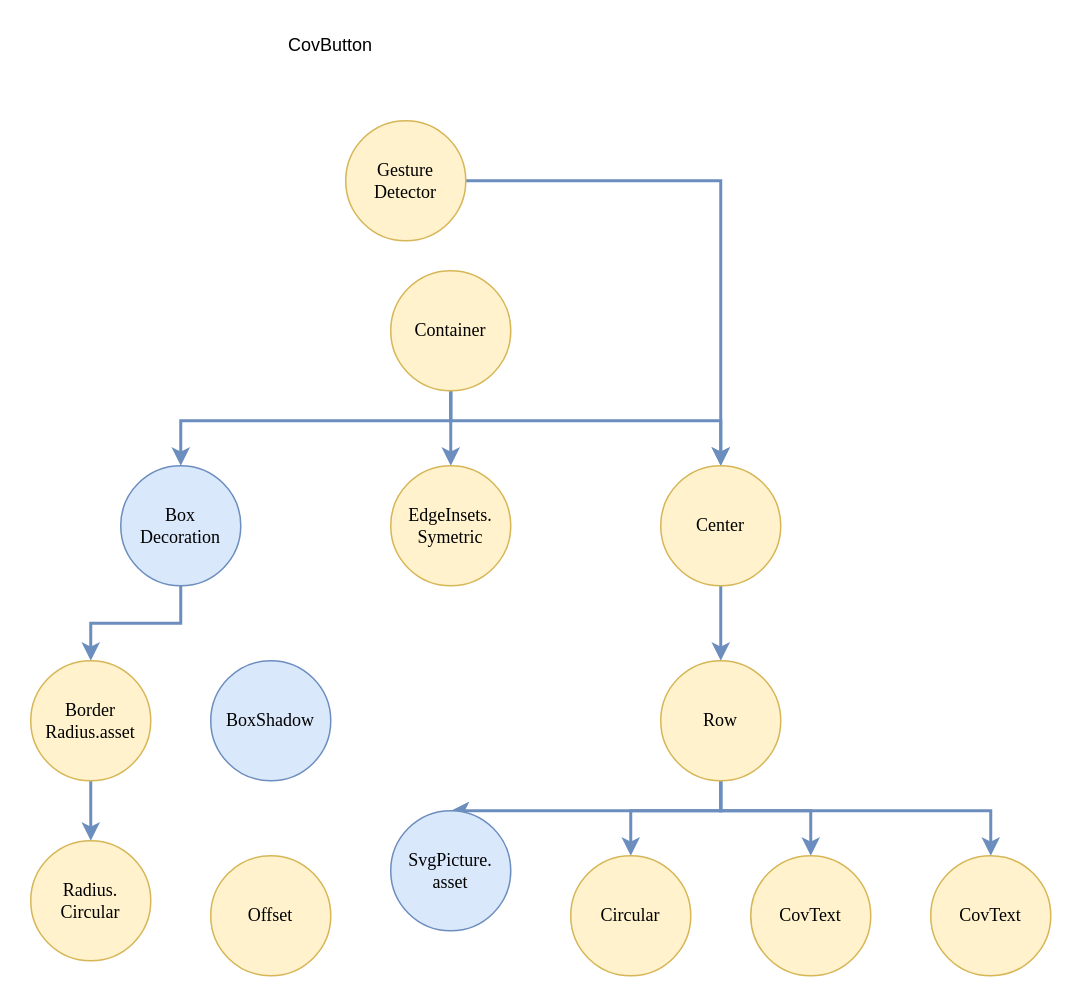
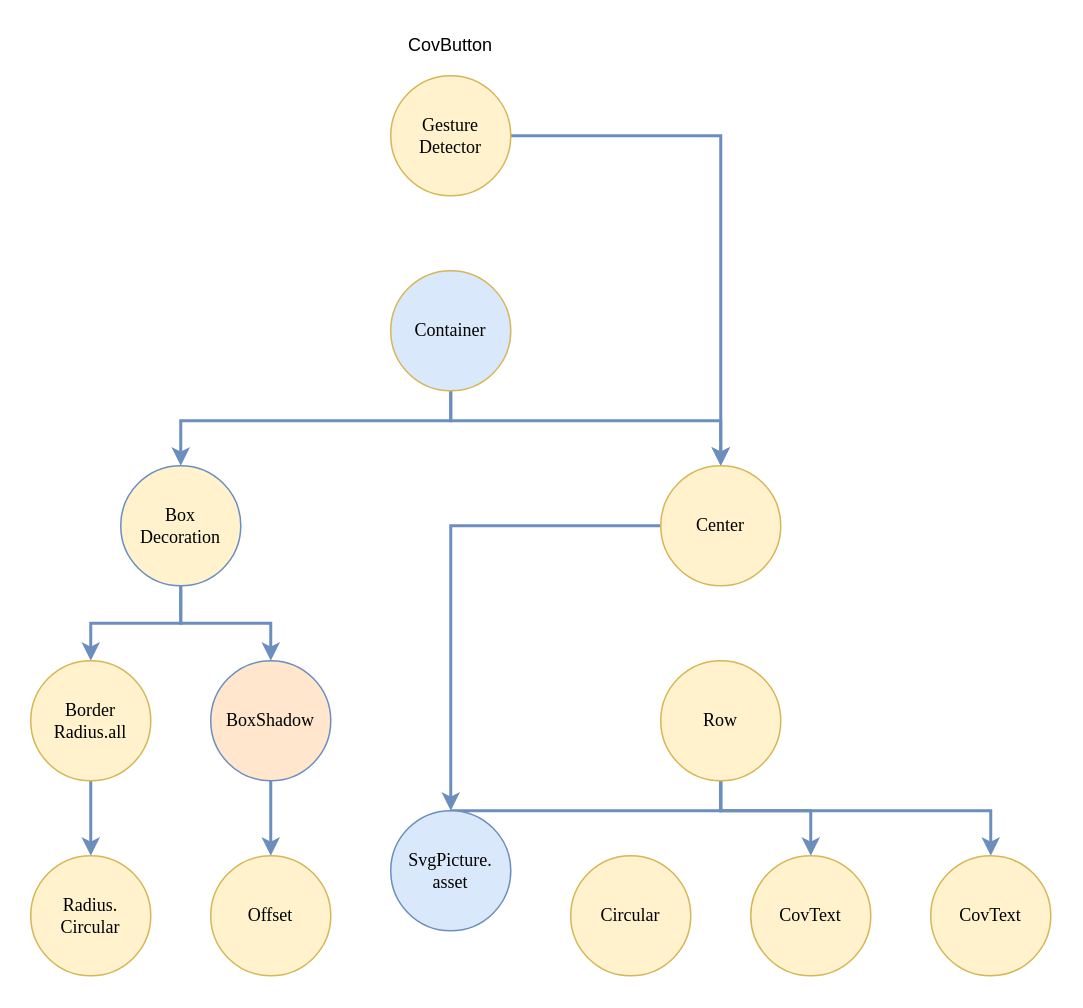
(331, 46) -> (451, 46)
(406, 181) -> (451, 136)
(451, 331) -> (451, 331)
(451, 438) -> none
(181, 526) -> (181, 526)
(451, 526) -> none
(721, 617) -> (451, 557)
none -> (239, 623)
(91, 721) -> (91, 721)
(271, 721) -> (271, 721)
(628, 811) -> (453, 811)
none -> (271, 812)
(631, 827) -> none
(91, 901) -> (91, 916)
